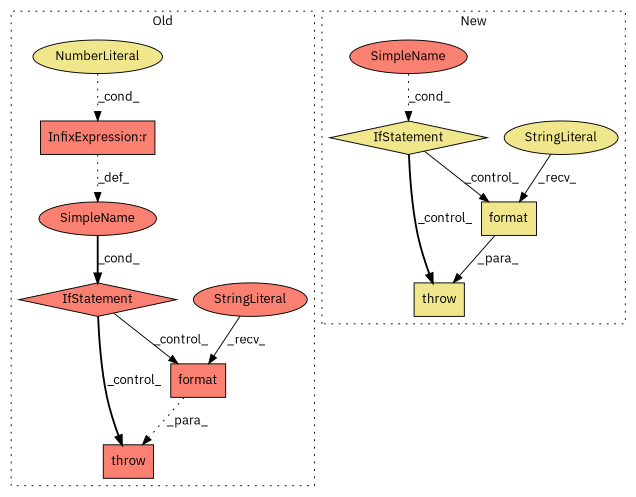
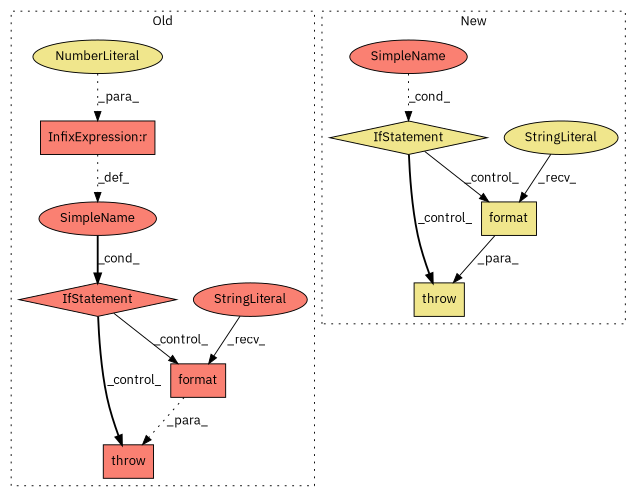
(119, 97) -> (119, 97)
